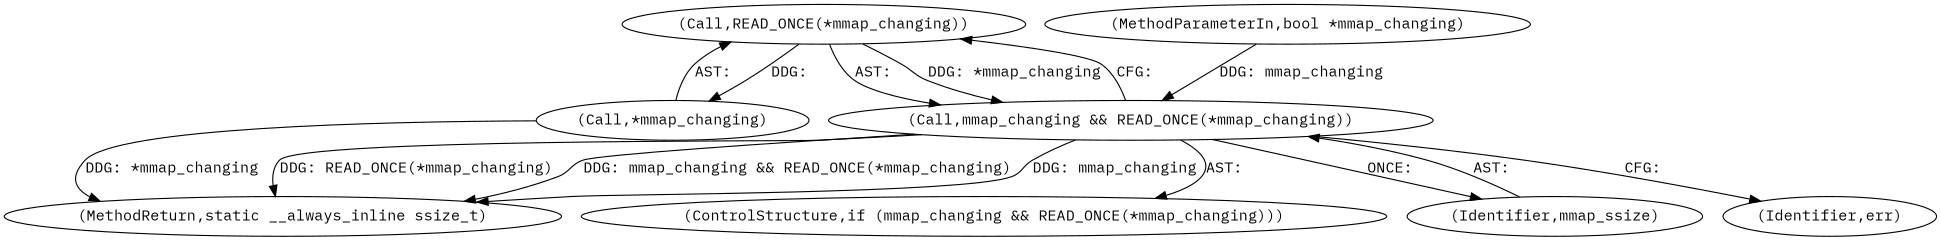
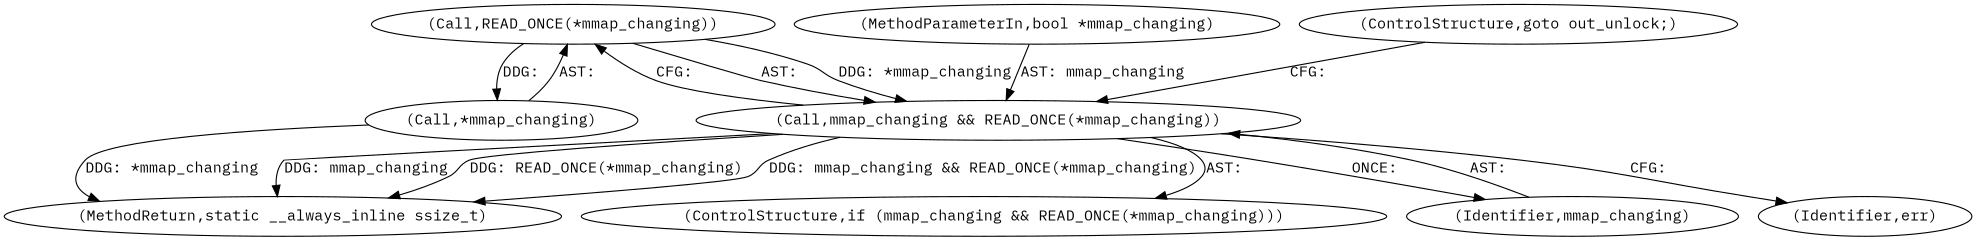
none -> (1518, 24)
(1301, 72) -> (1103, 72)
(1555, 216) -> (1573, 216)
